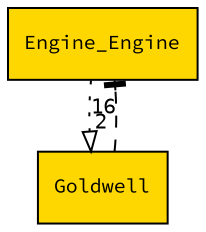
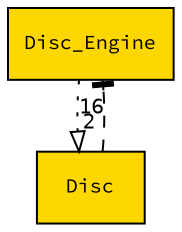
(103, 44) -> (91, 44)
(103, 188) -> (91, 188)
